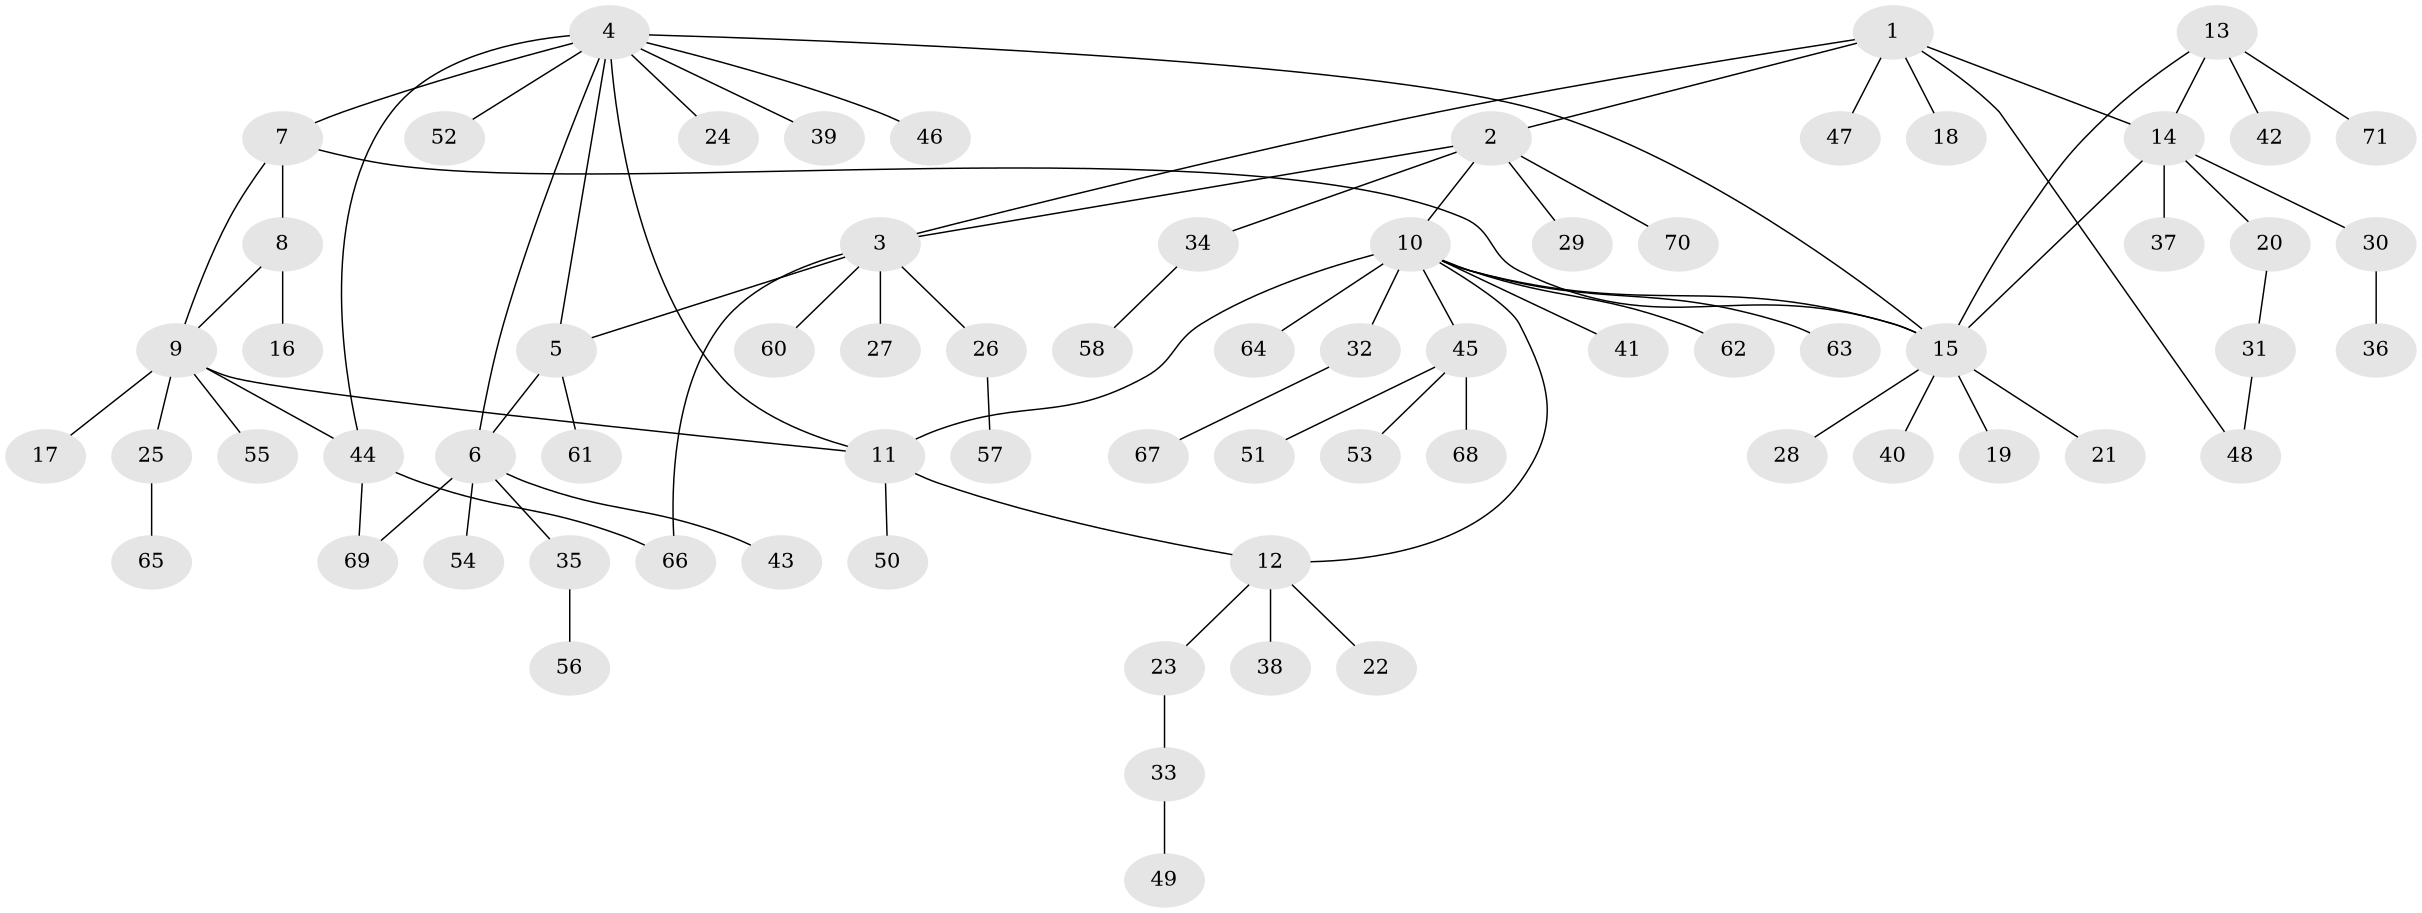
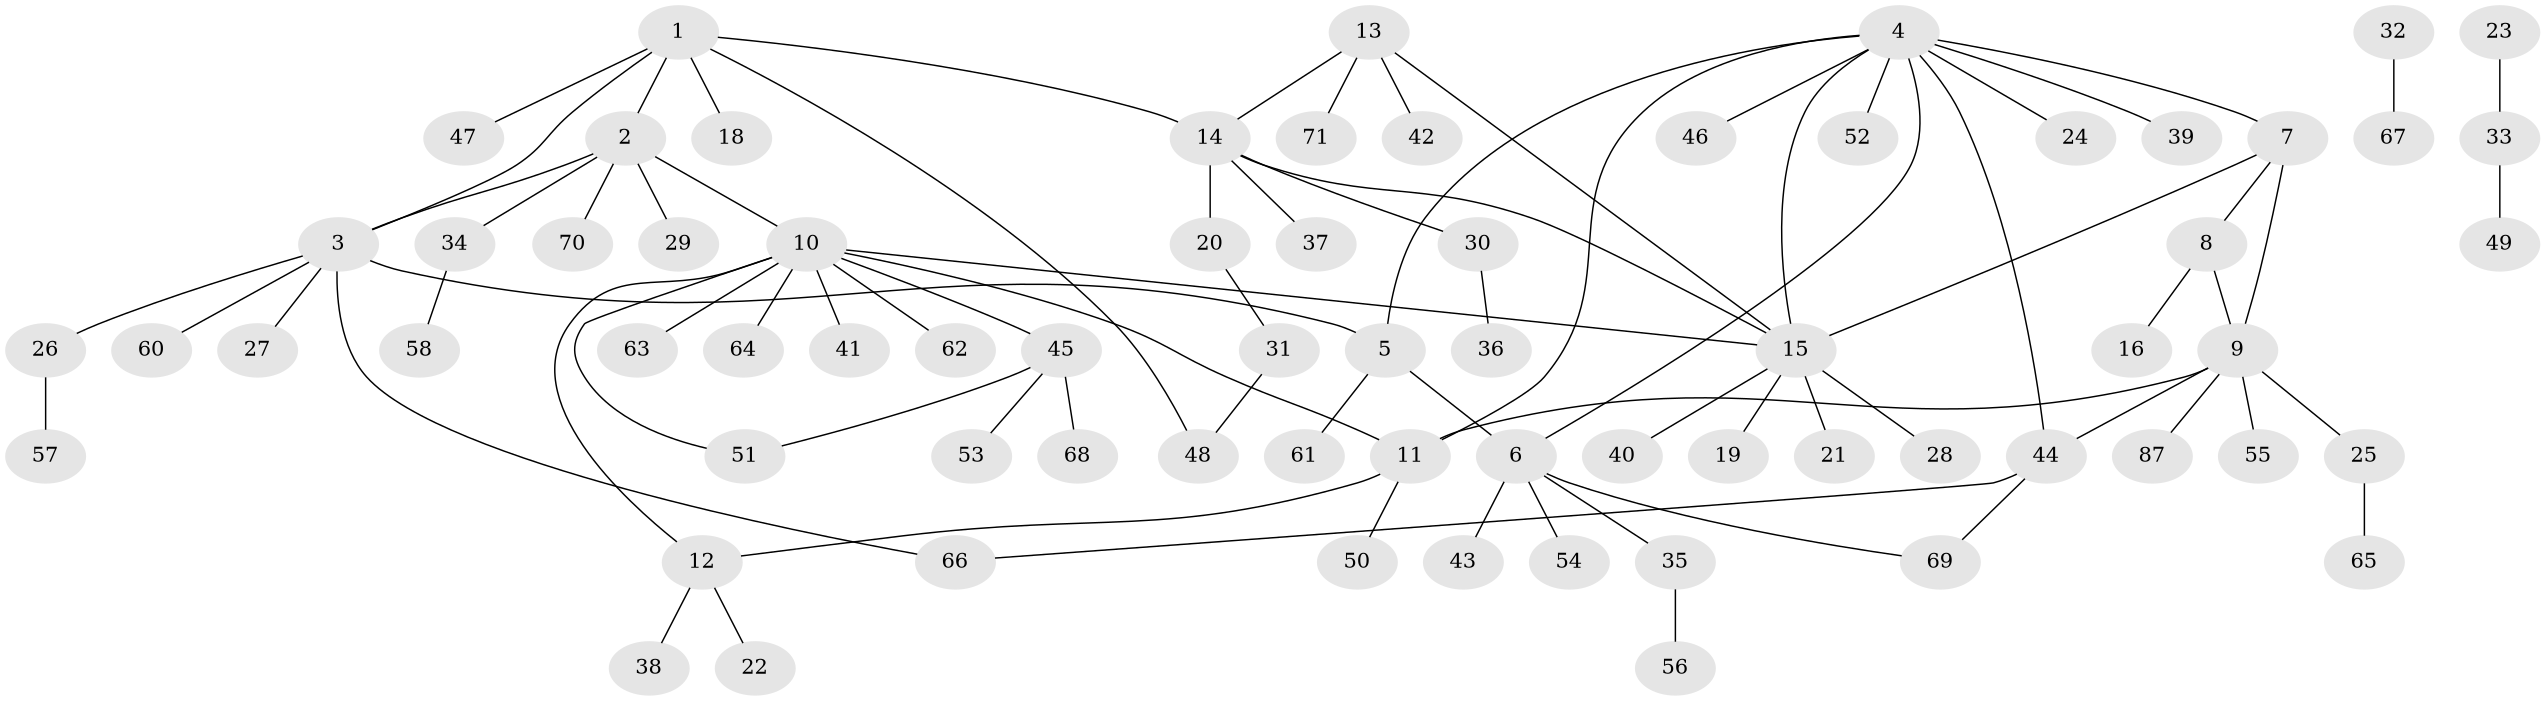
(1385, 297) -> (584, 325)
(46, 456) -> (2152, 456)
(1218, 615) -> none
